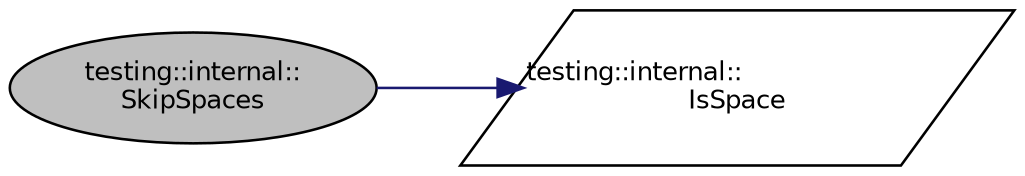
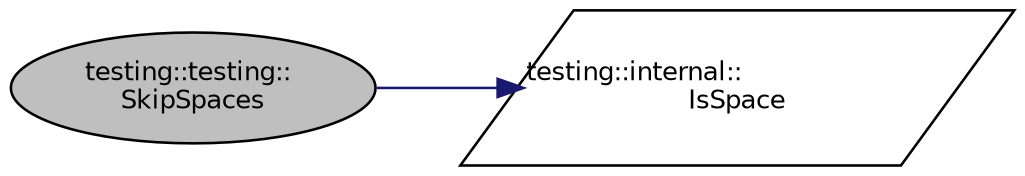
(193, 88) -> (193, 88)
